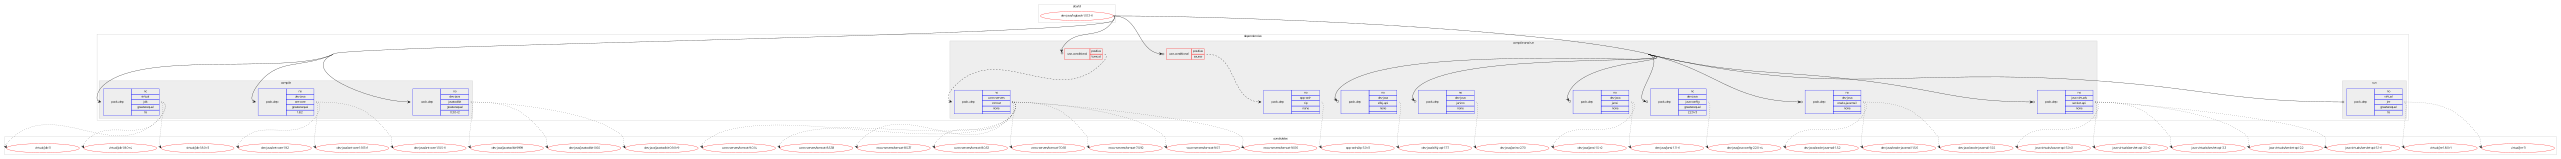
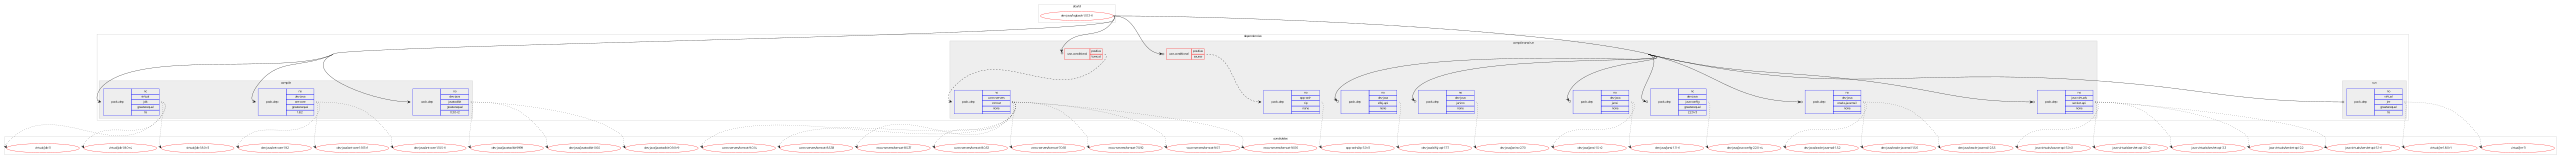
(1977, 148) -> (1977, 148)
